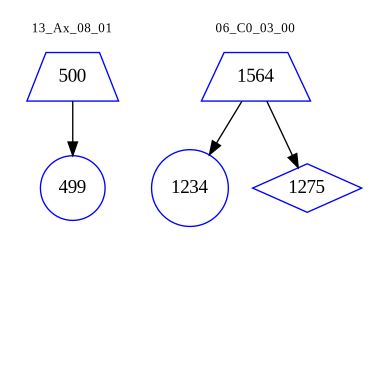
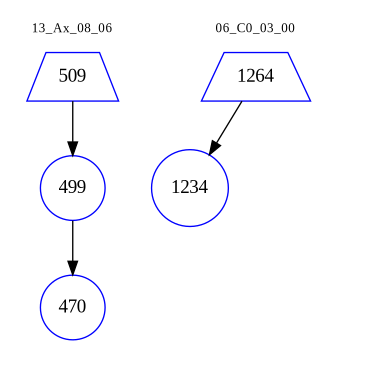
(73, 29) -> (73, 29)
(73, 77) -> (73, 77)
(256, 77) -> (256, 77)
(307, 188) -> none
none -> (73, 307)
